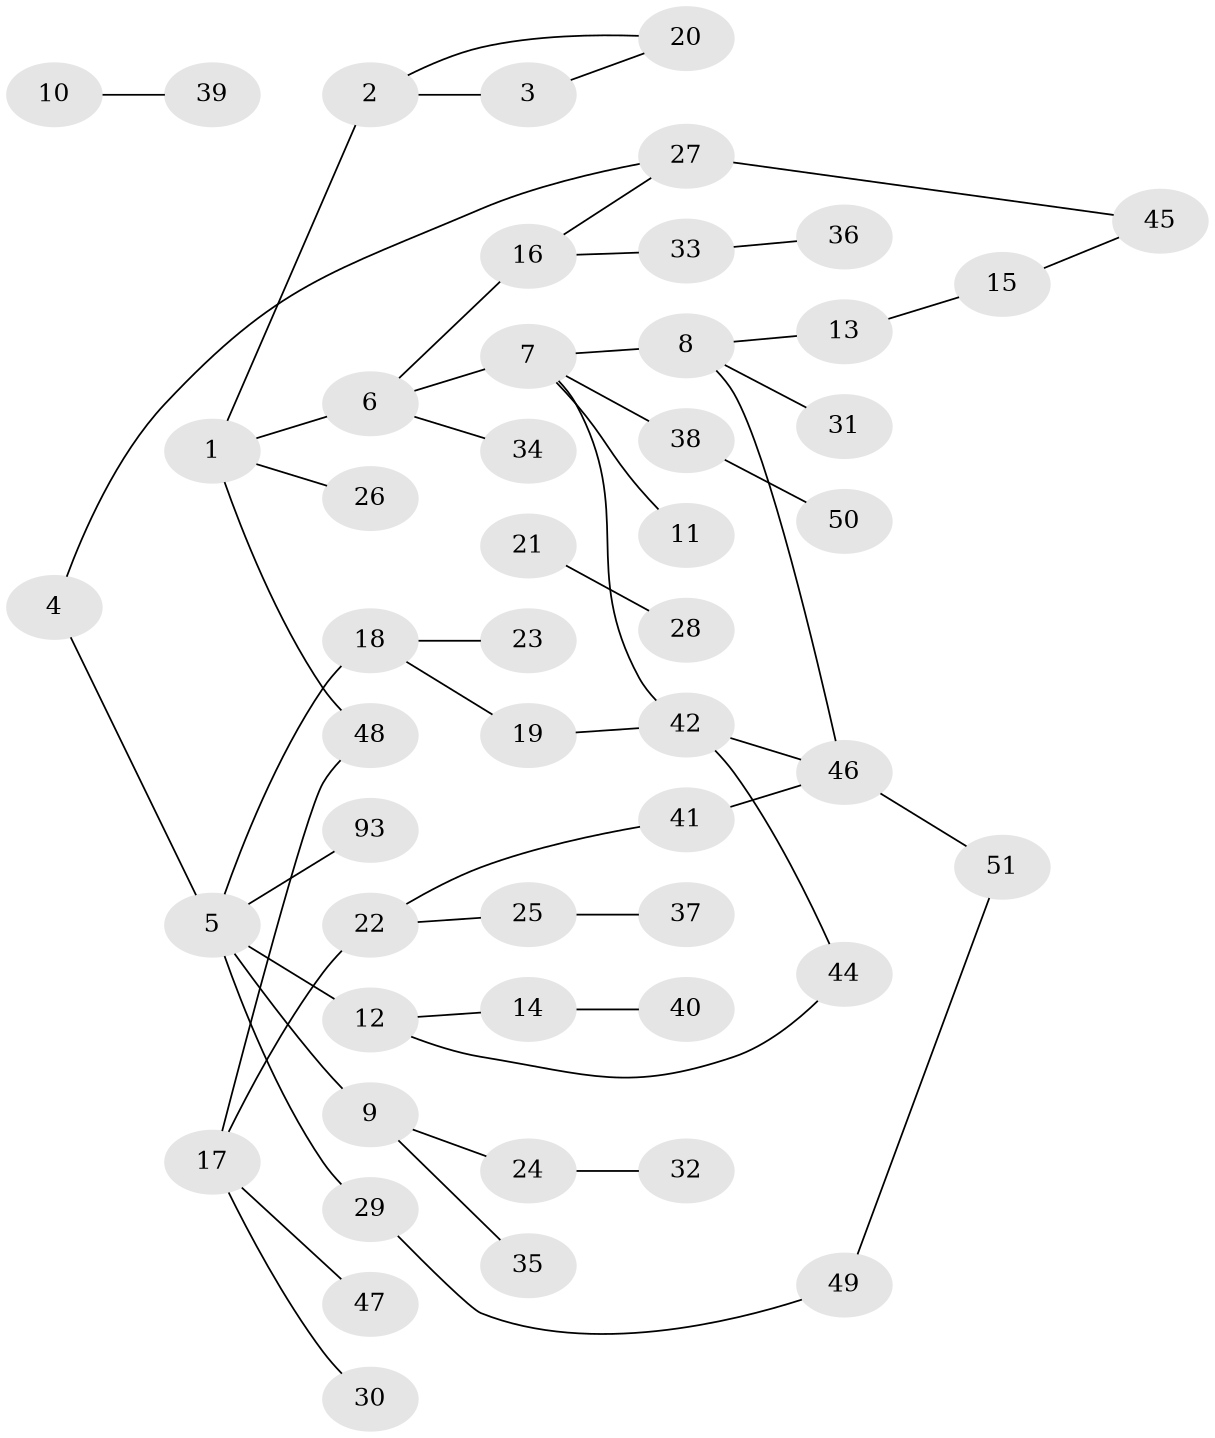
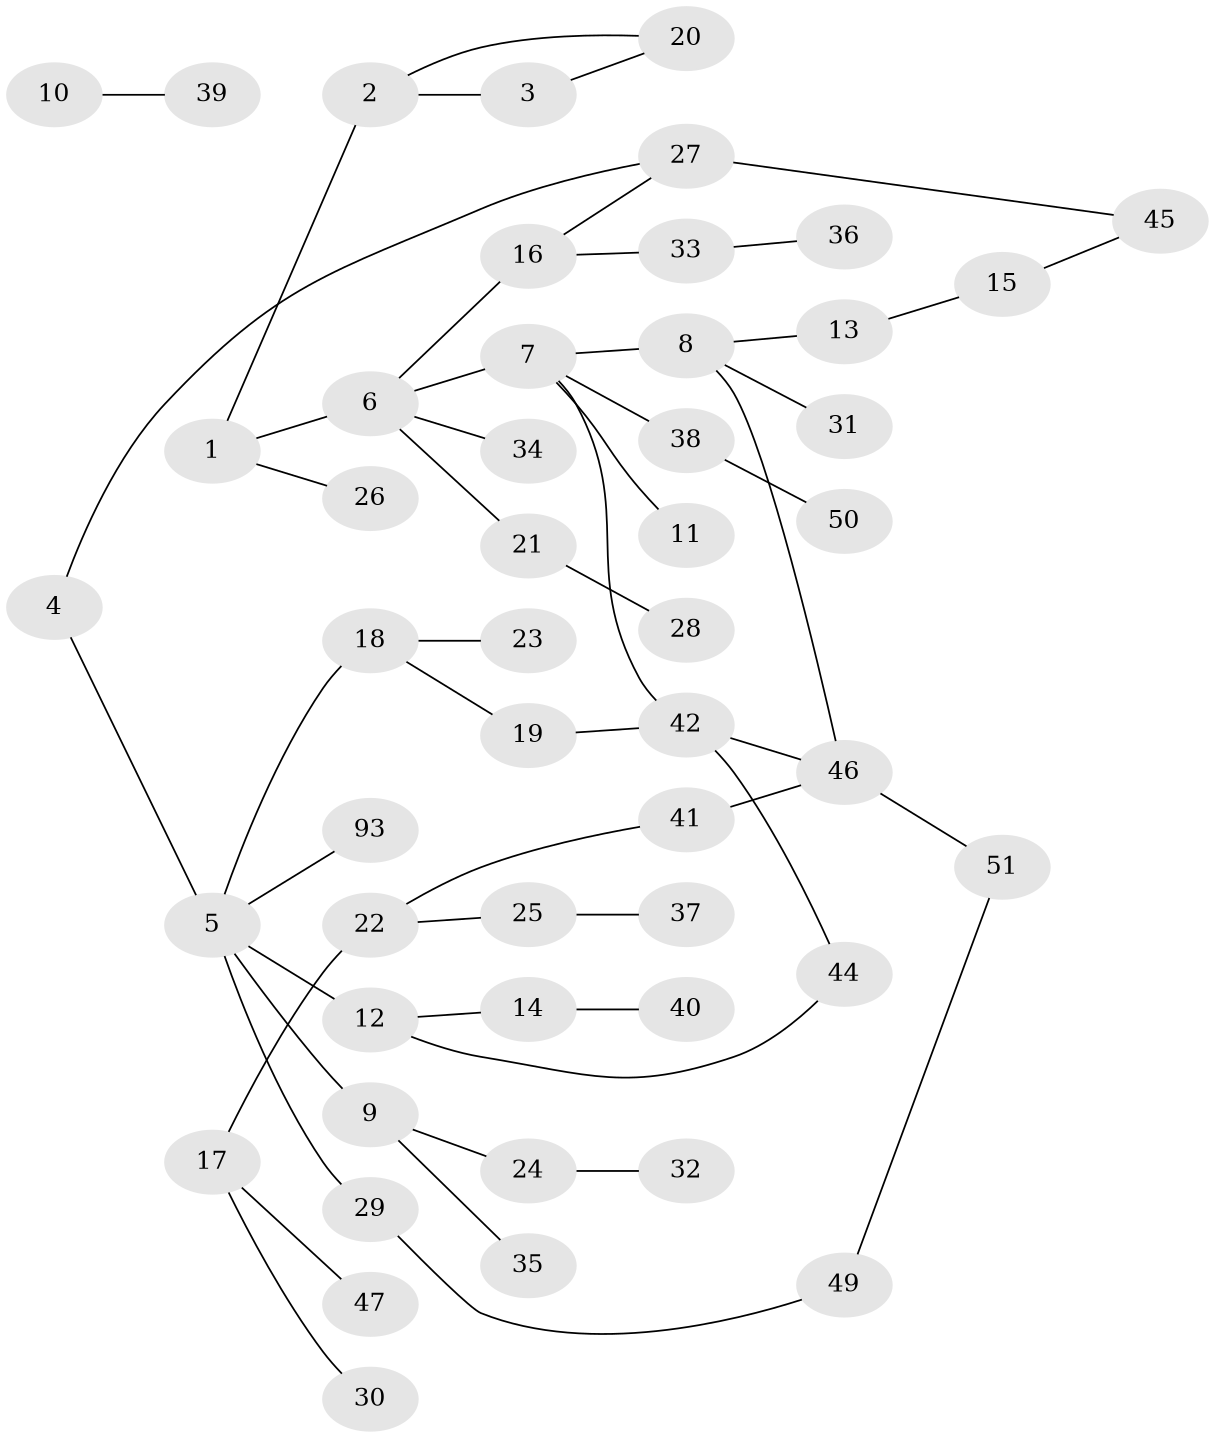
none -> (450, 475)
(370, 736) -> none
